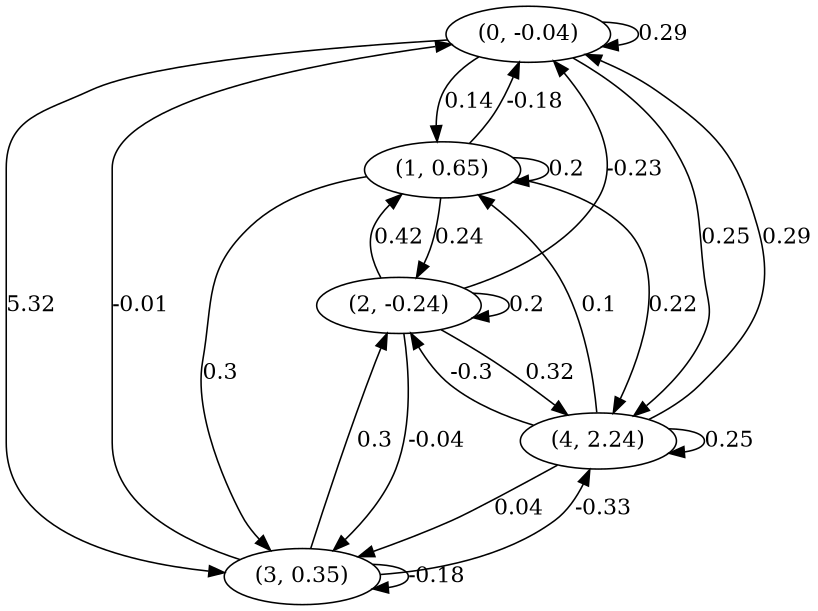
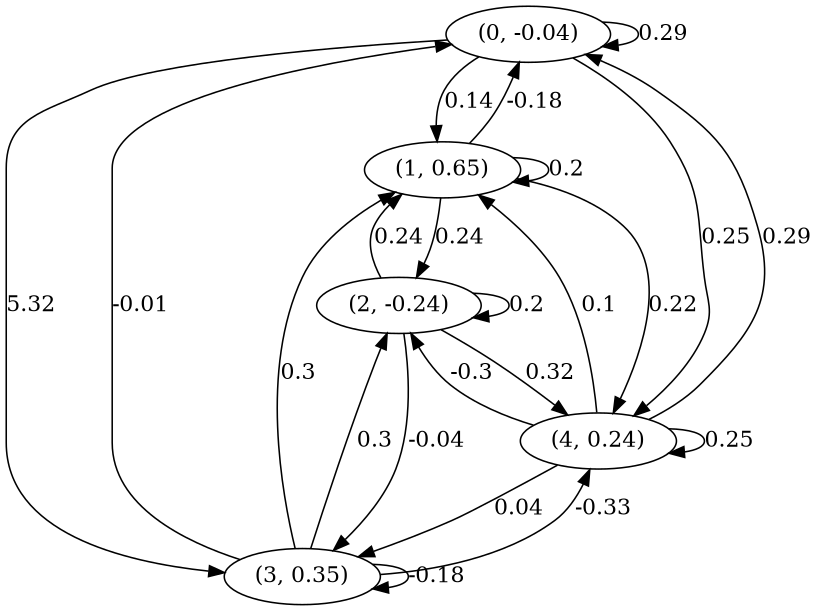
(586, 215) -> none
(399, 238) -> (399, 238)
(208, 319) -> (281, 356)
(598, 441) -> (598, 441)
